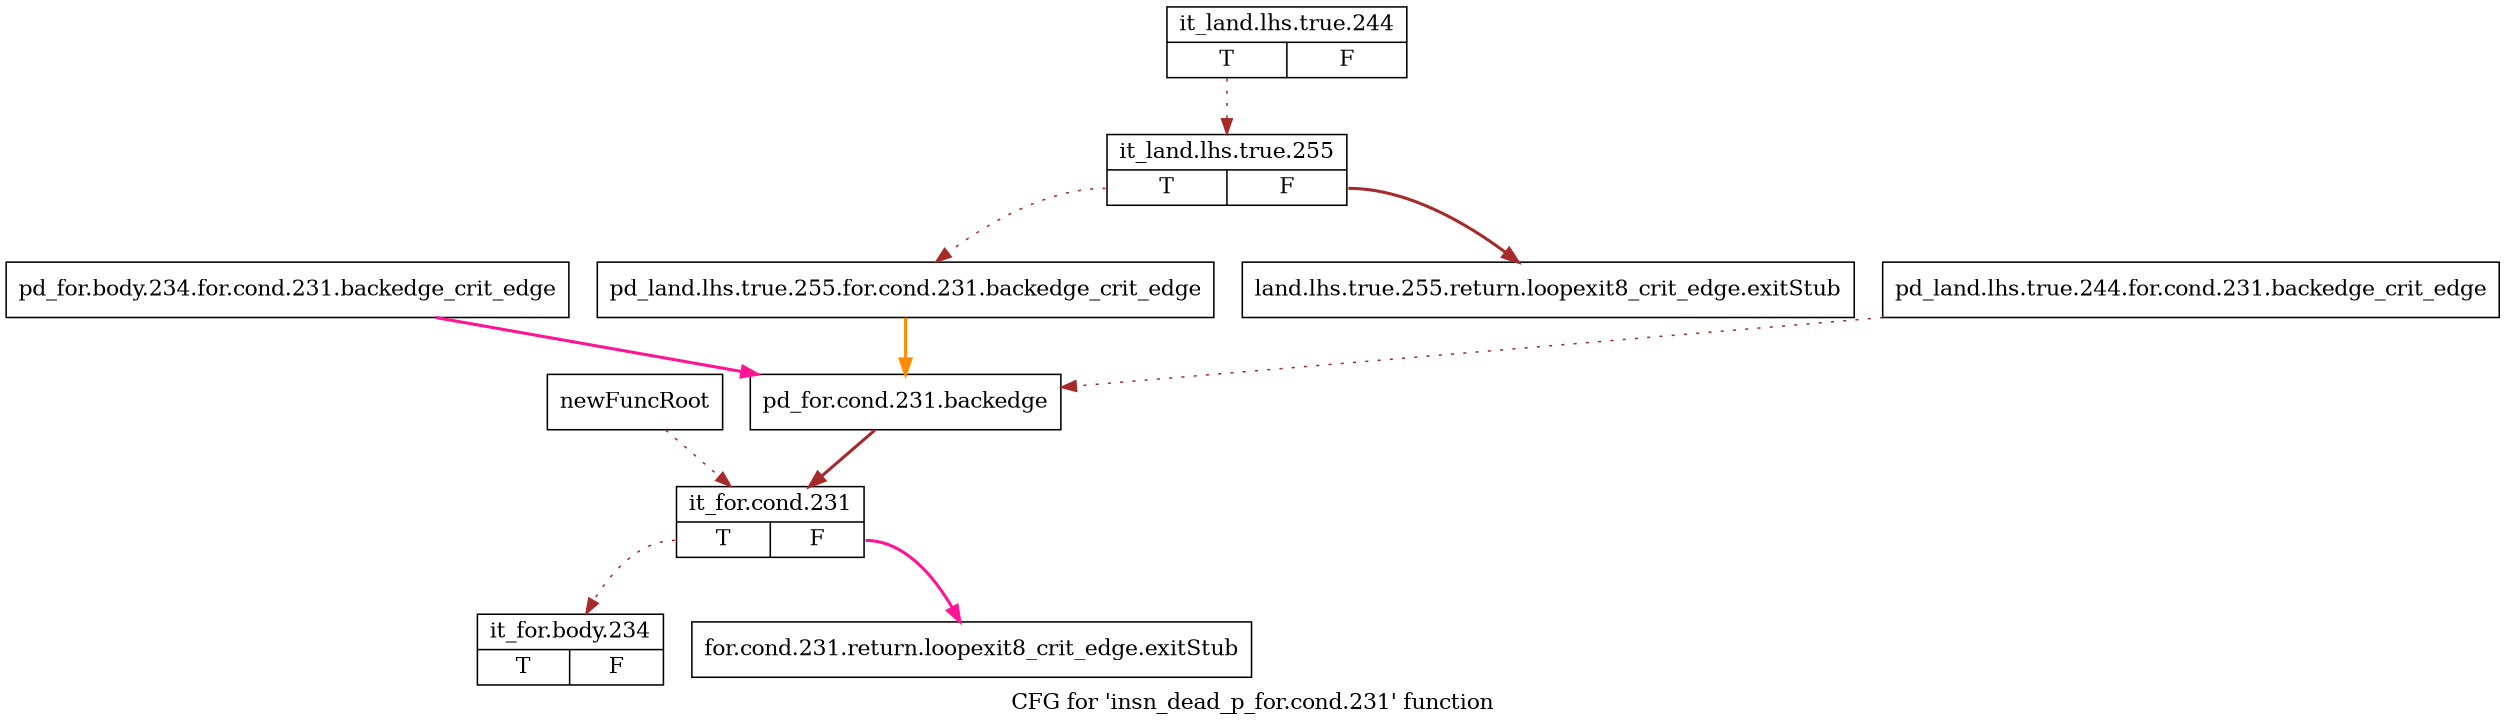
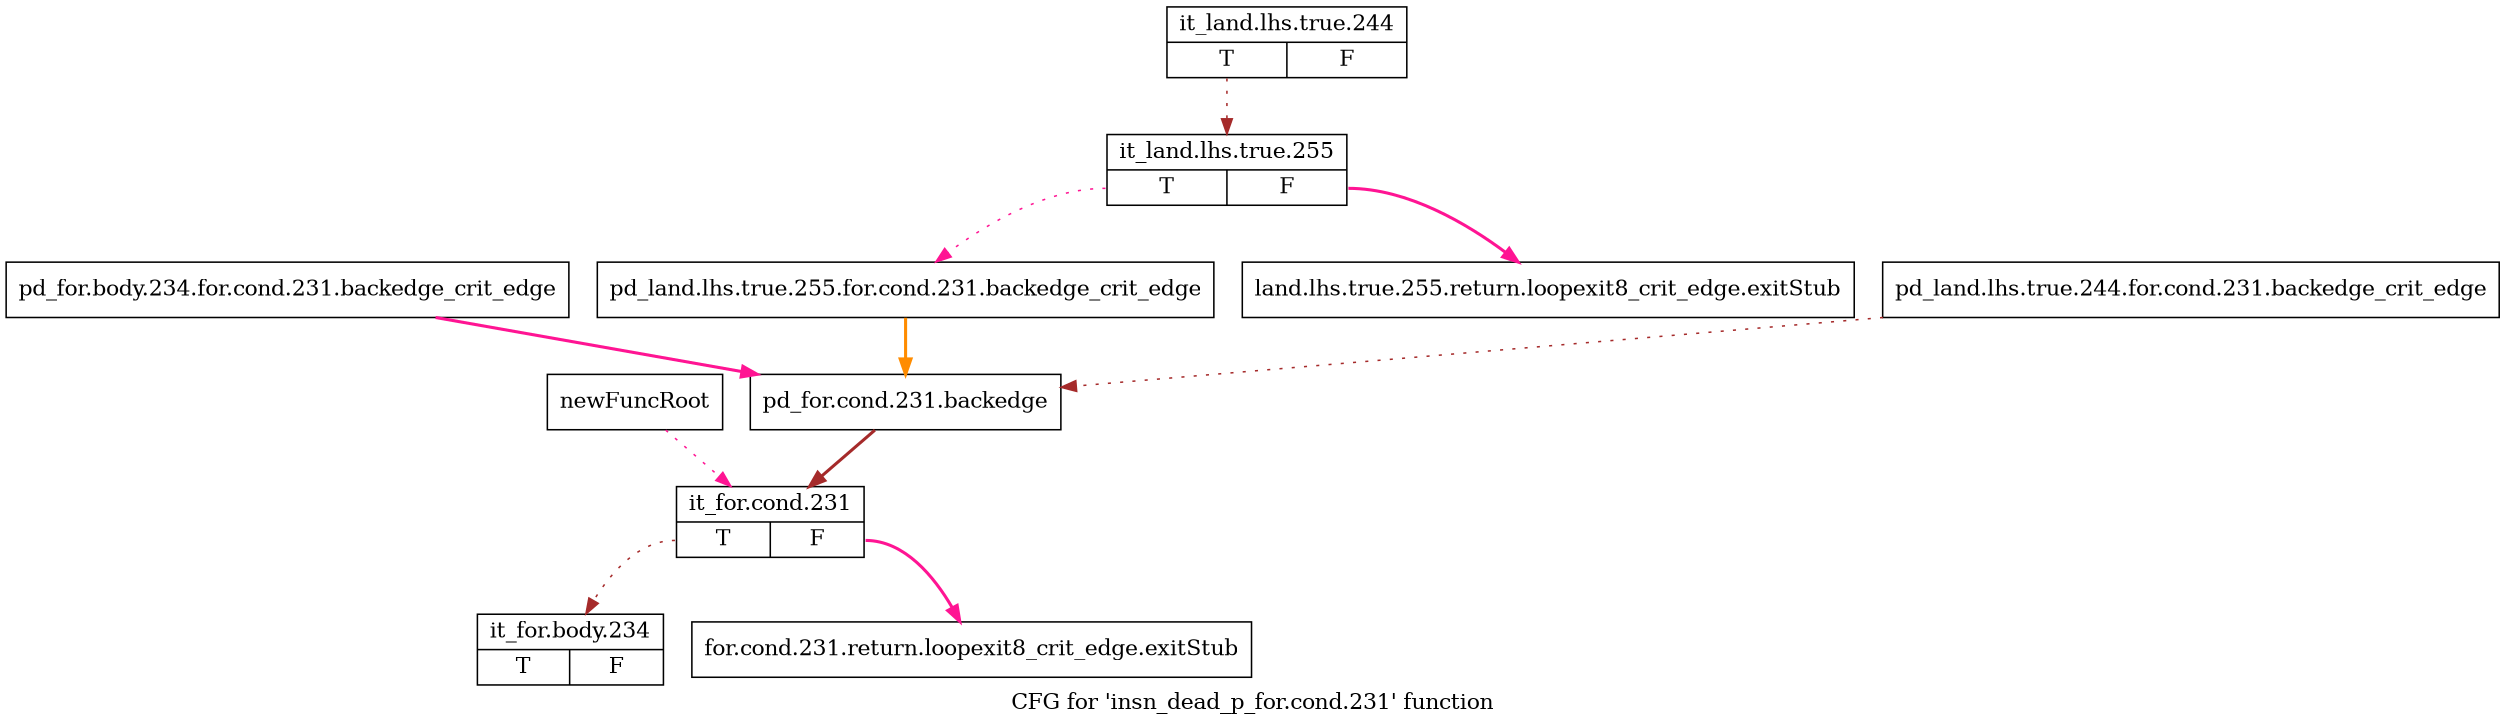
(1022, 208) -> (1022, 208)
(1432, 208) -> (1432, 208)
(692, 453) -> (692, 453)
